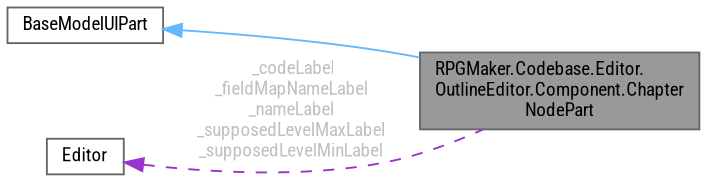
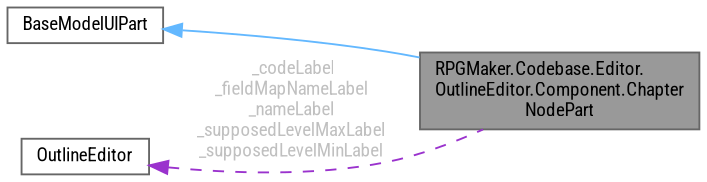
(85, 157) -> (85, 157)
